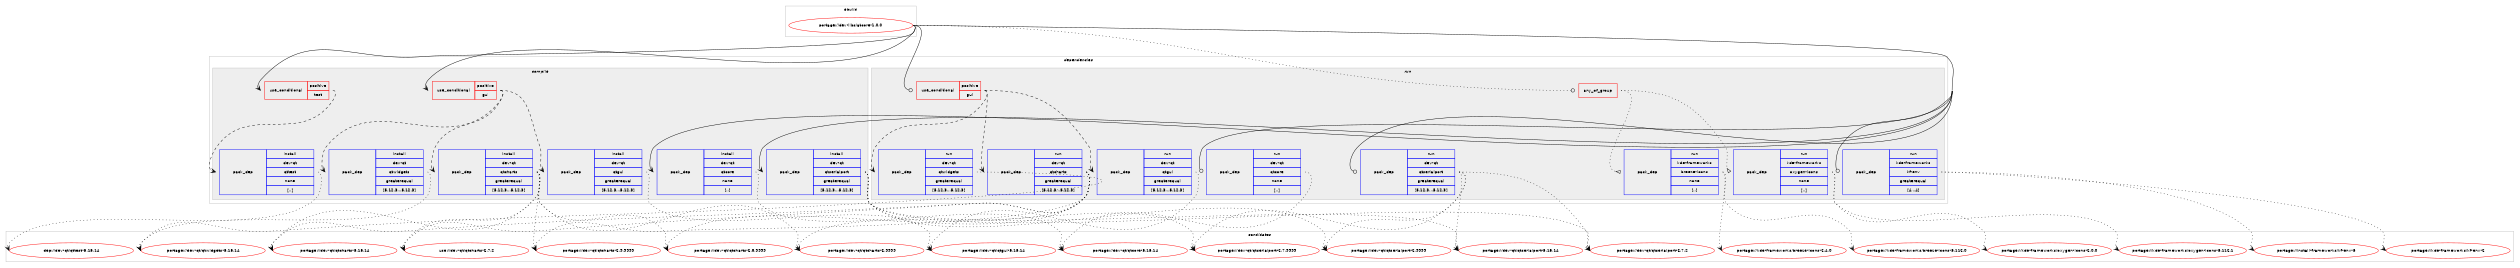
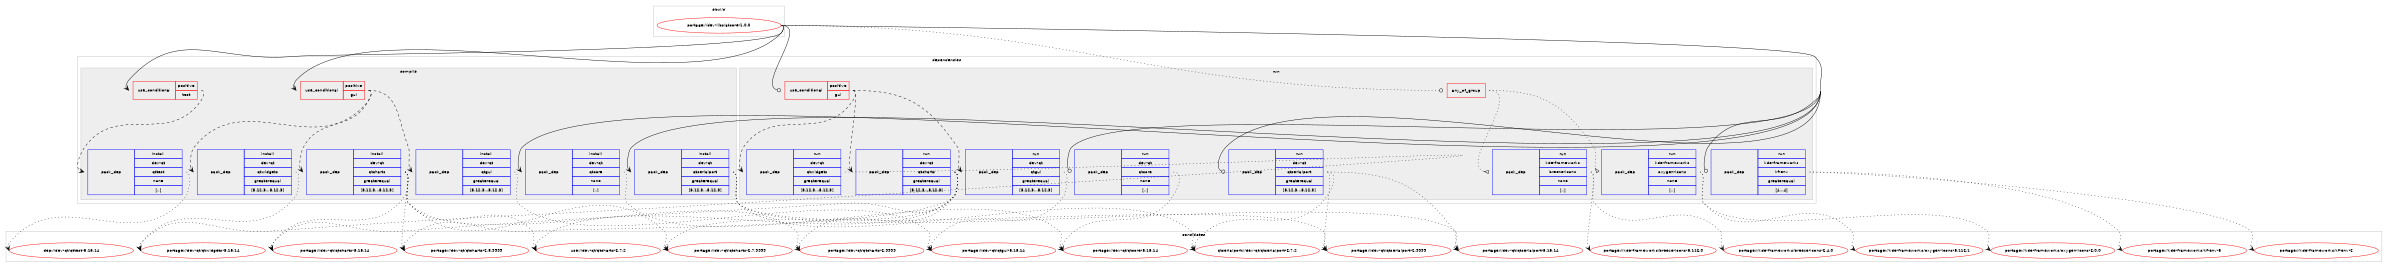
(598, 251) -> (730, 251)
(1257, 251) -> none
(1652, 251) -> (1257, 251)
(2316, 251) -> (2185, 251)
